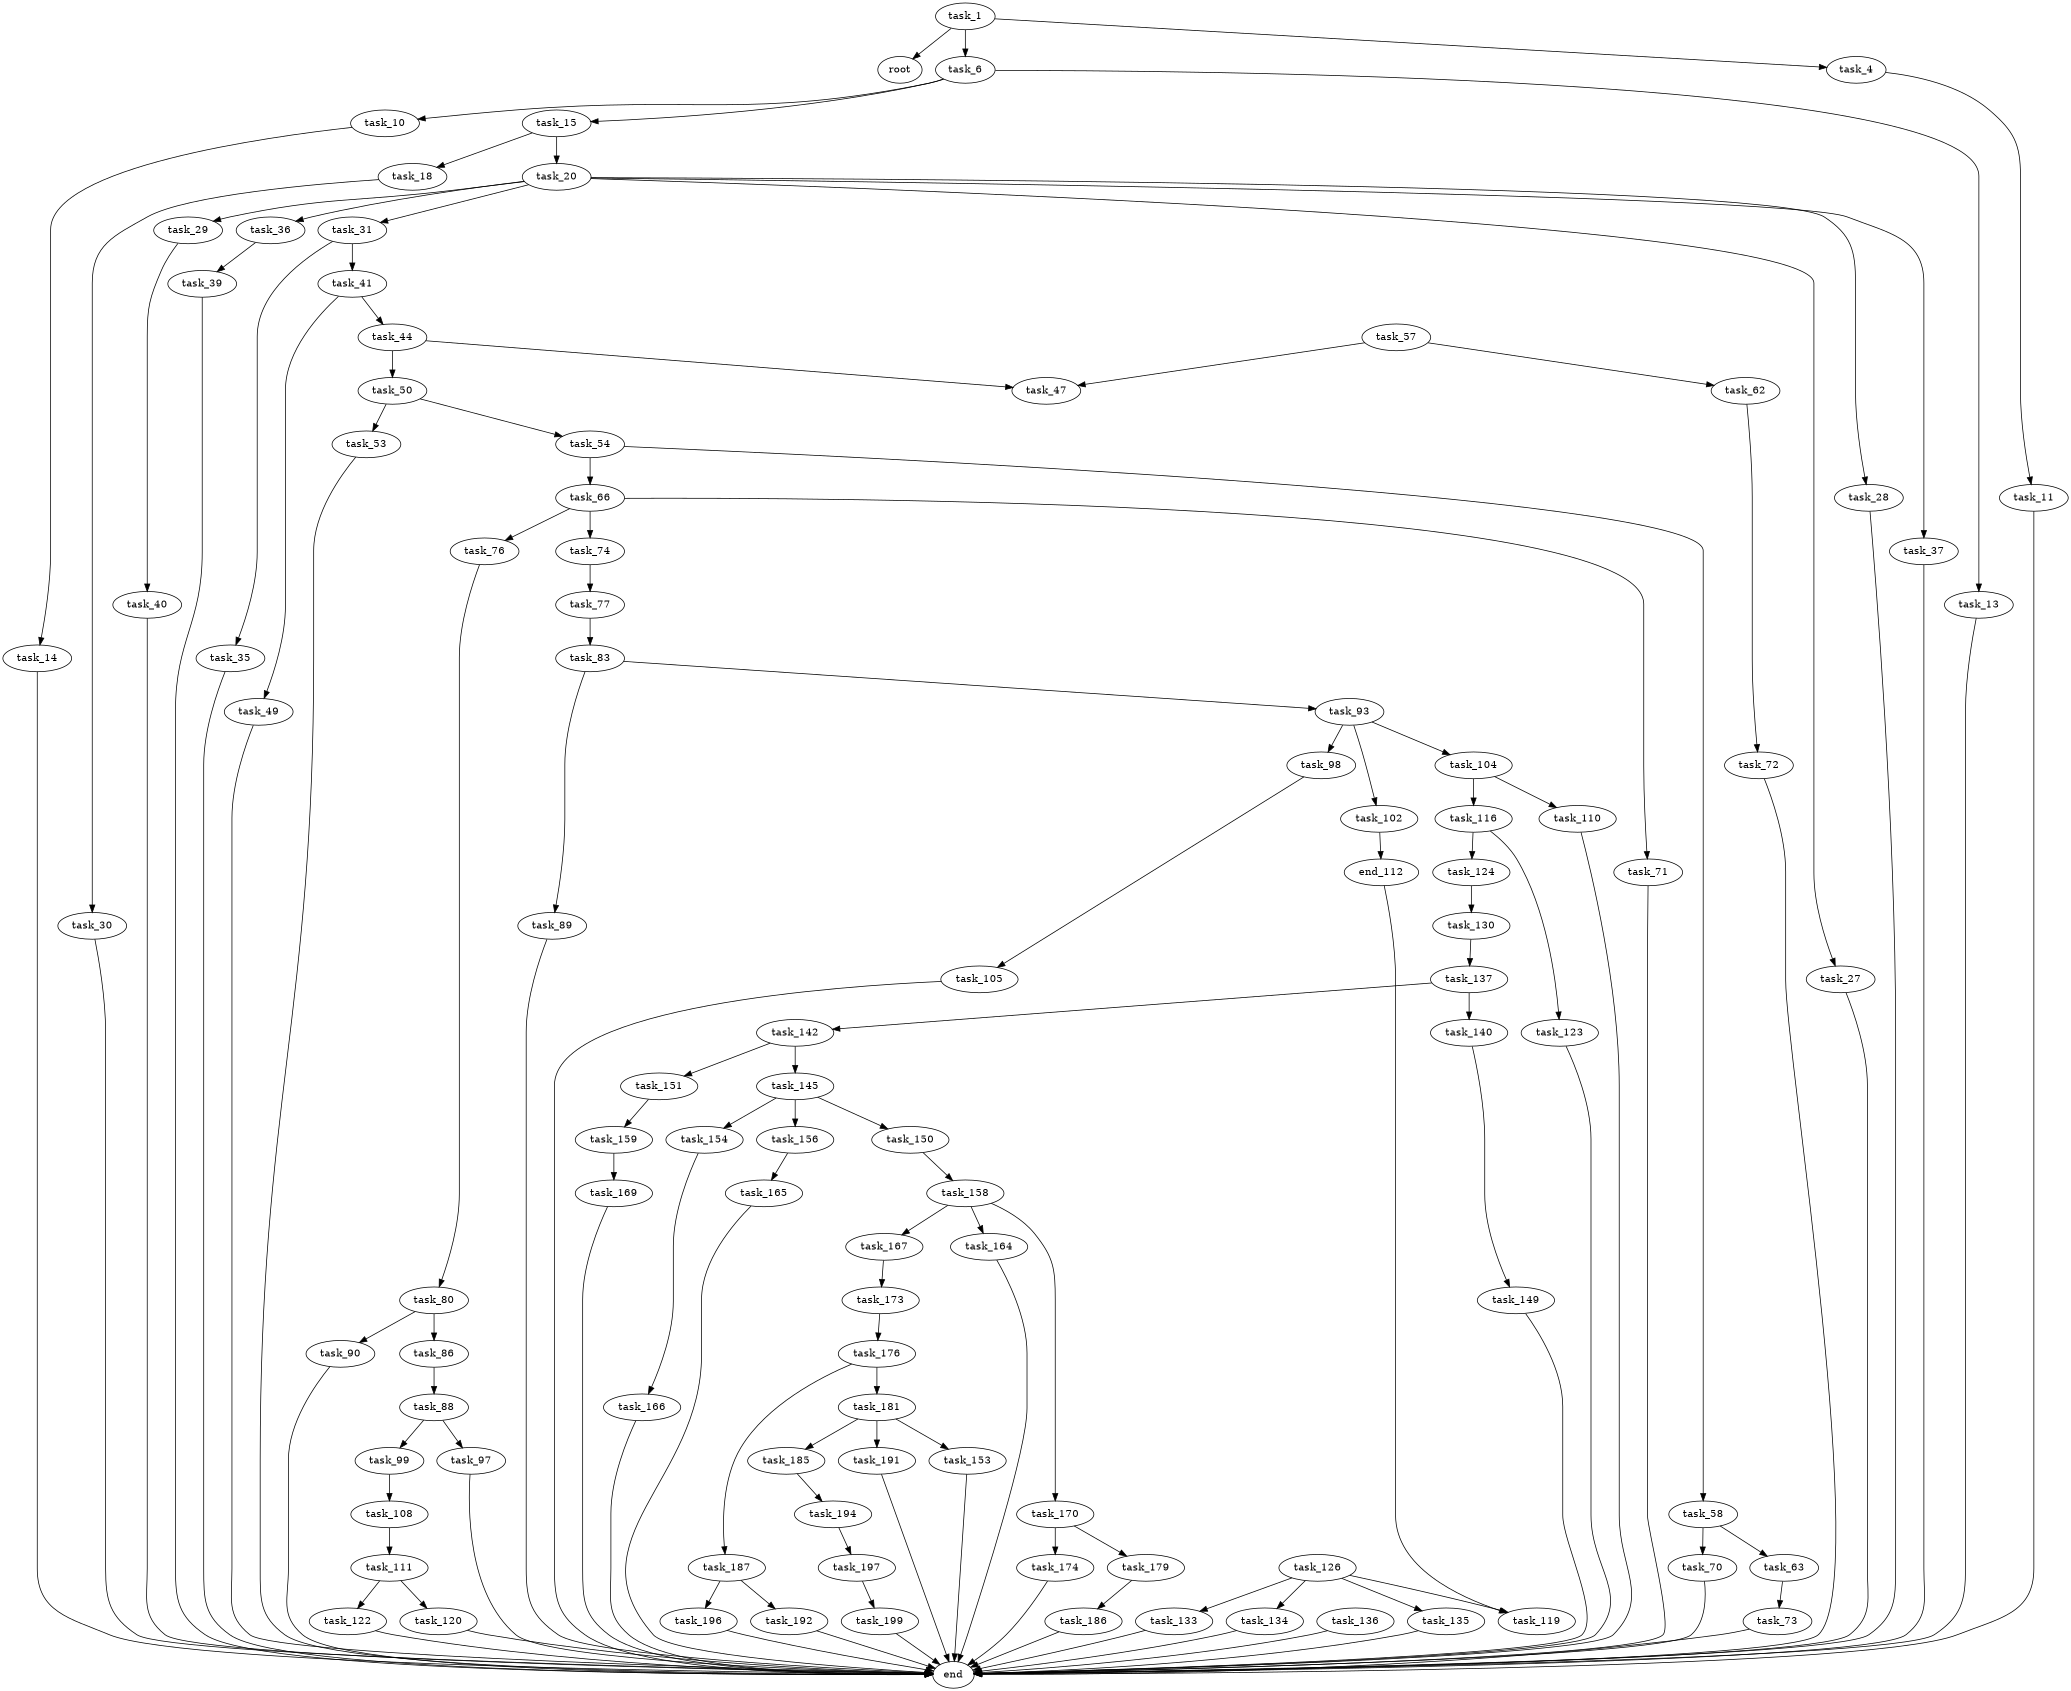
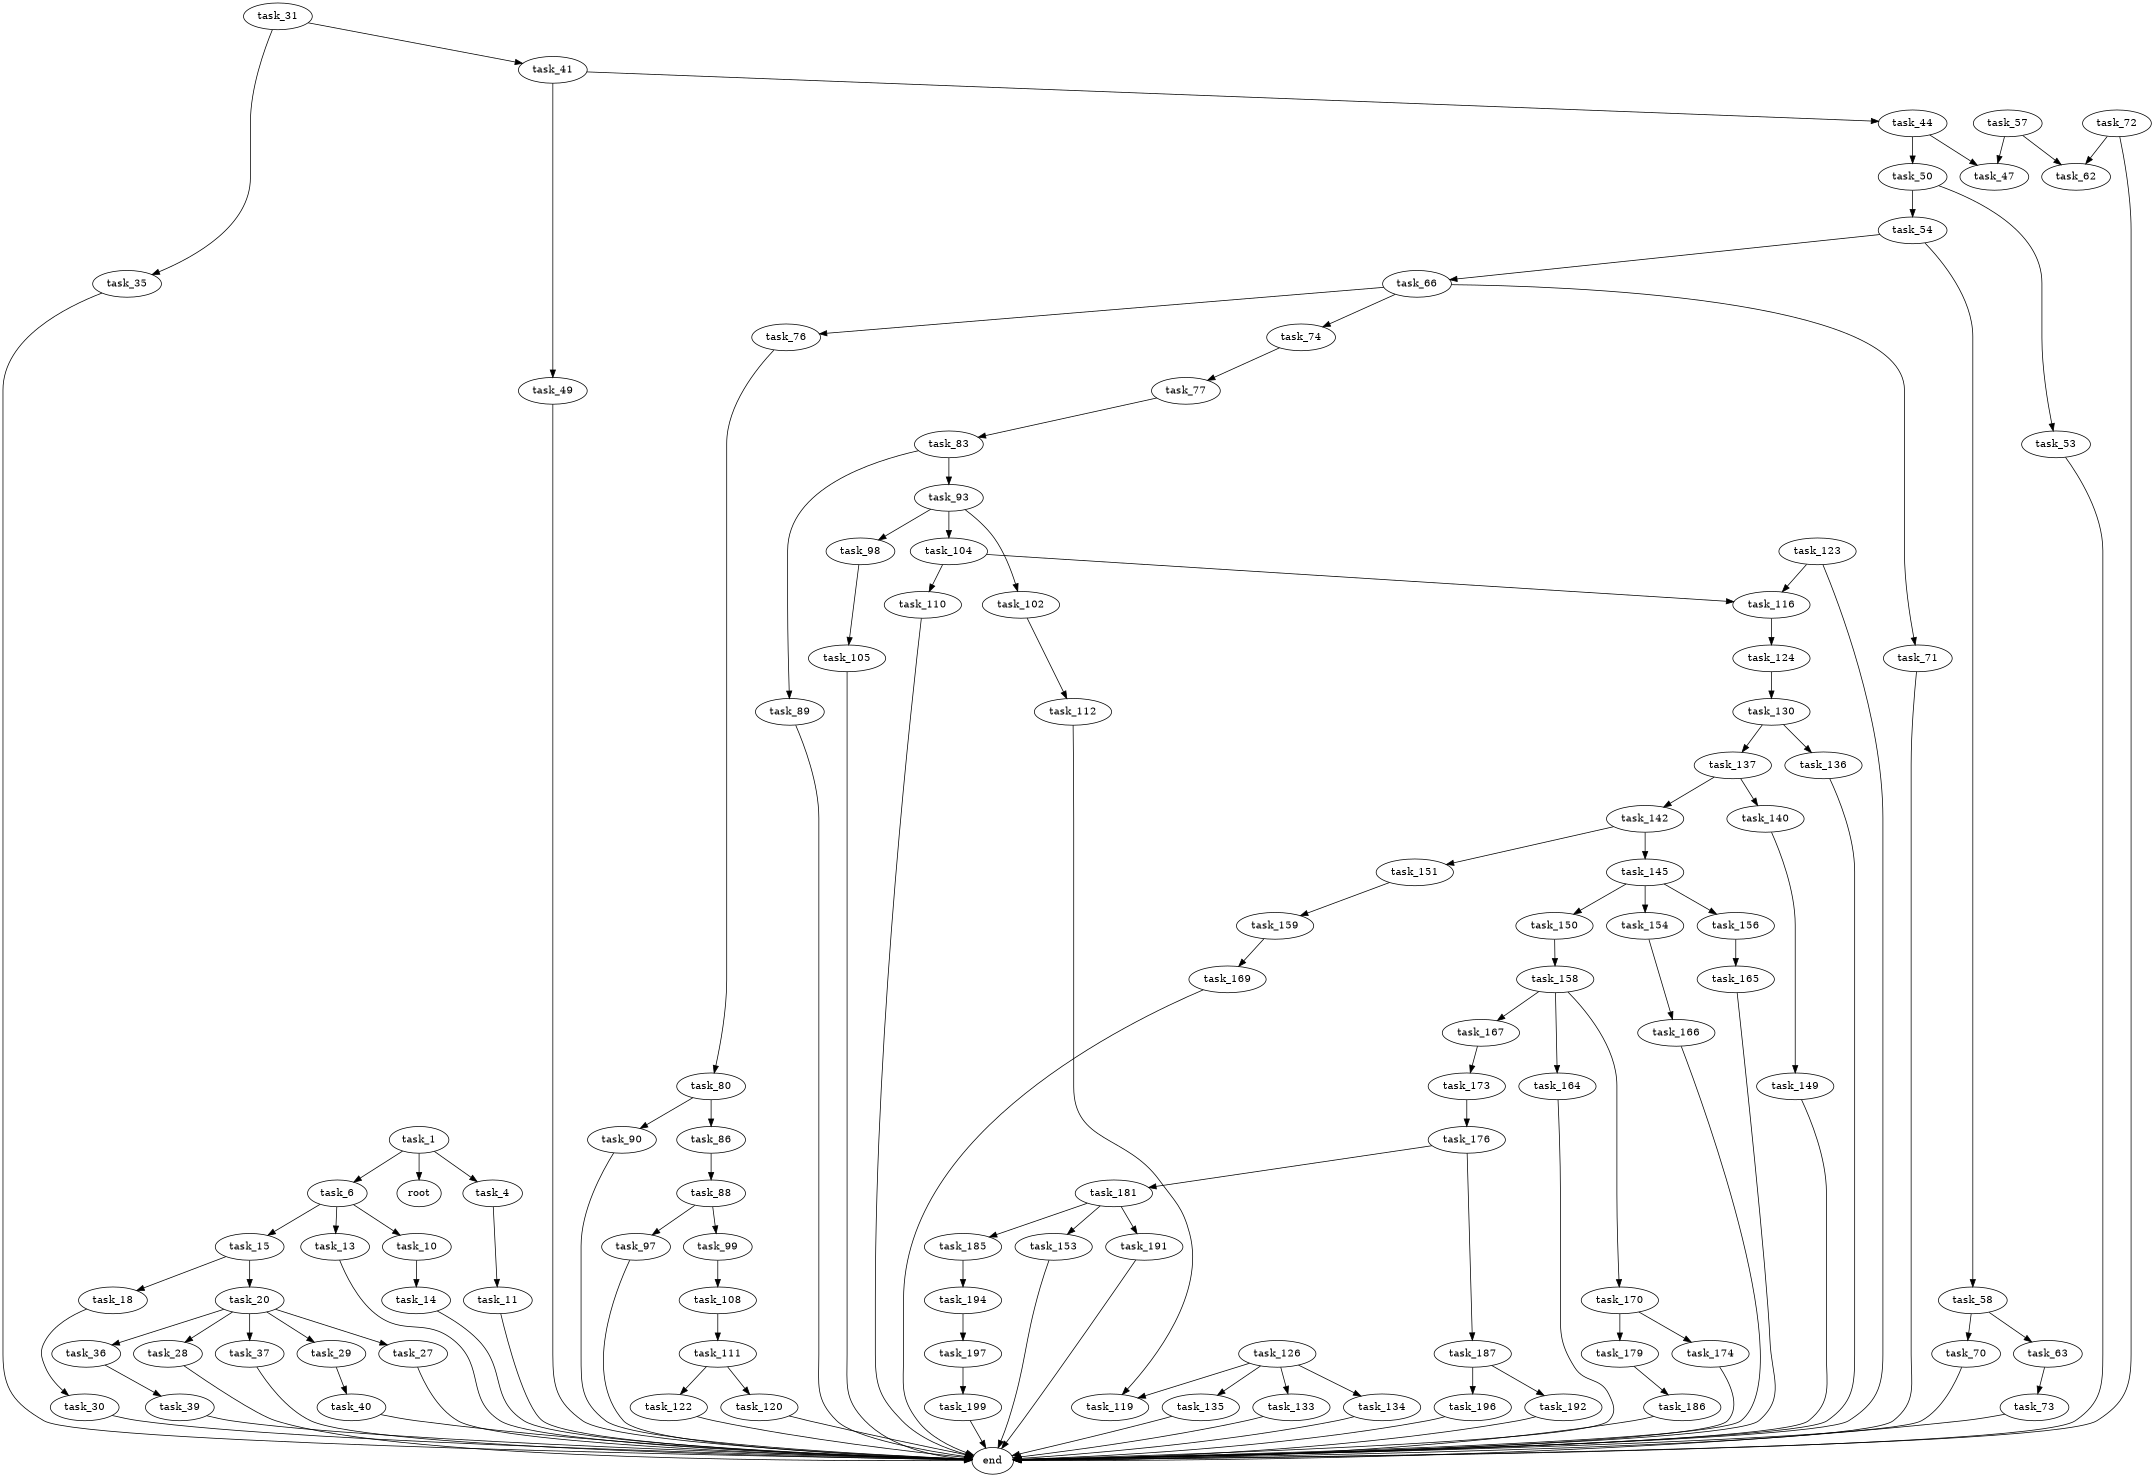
(458, 203) -> none
(1752, 574) -> (2099, 147)
none -> (1795, 736)
(1381, 872) -> (1073, 712)
(1540, 915) -> (1797, 575)
